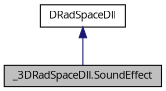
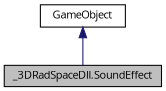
(83, 16) -> (83, 16)
